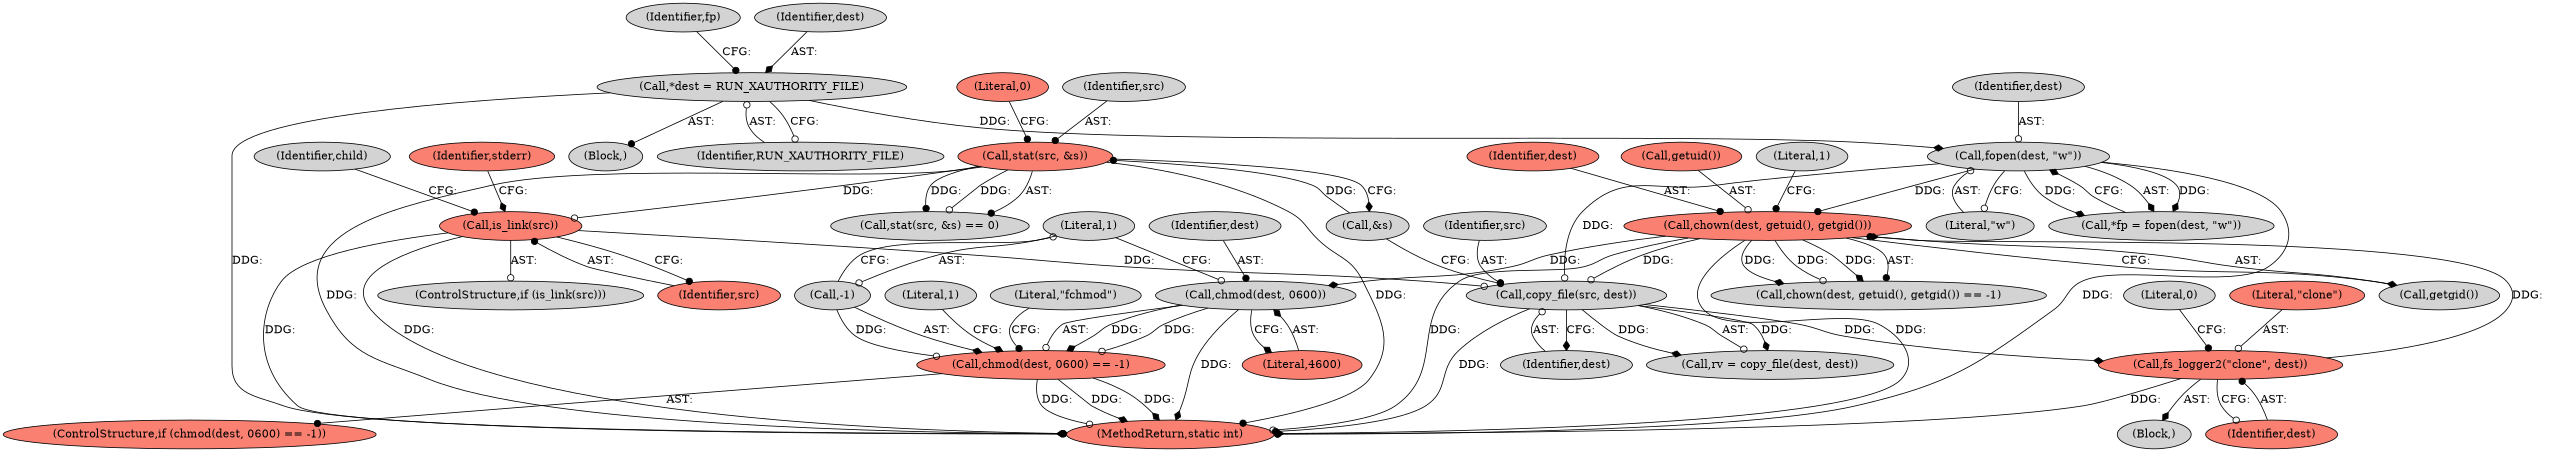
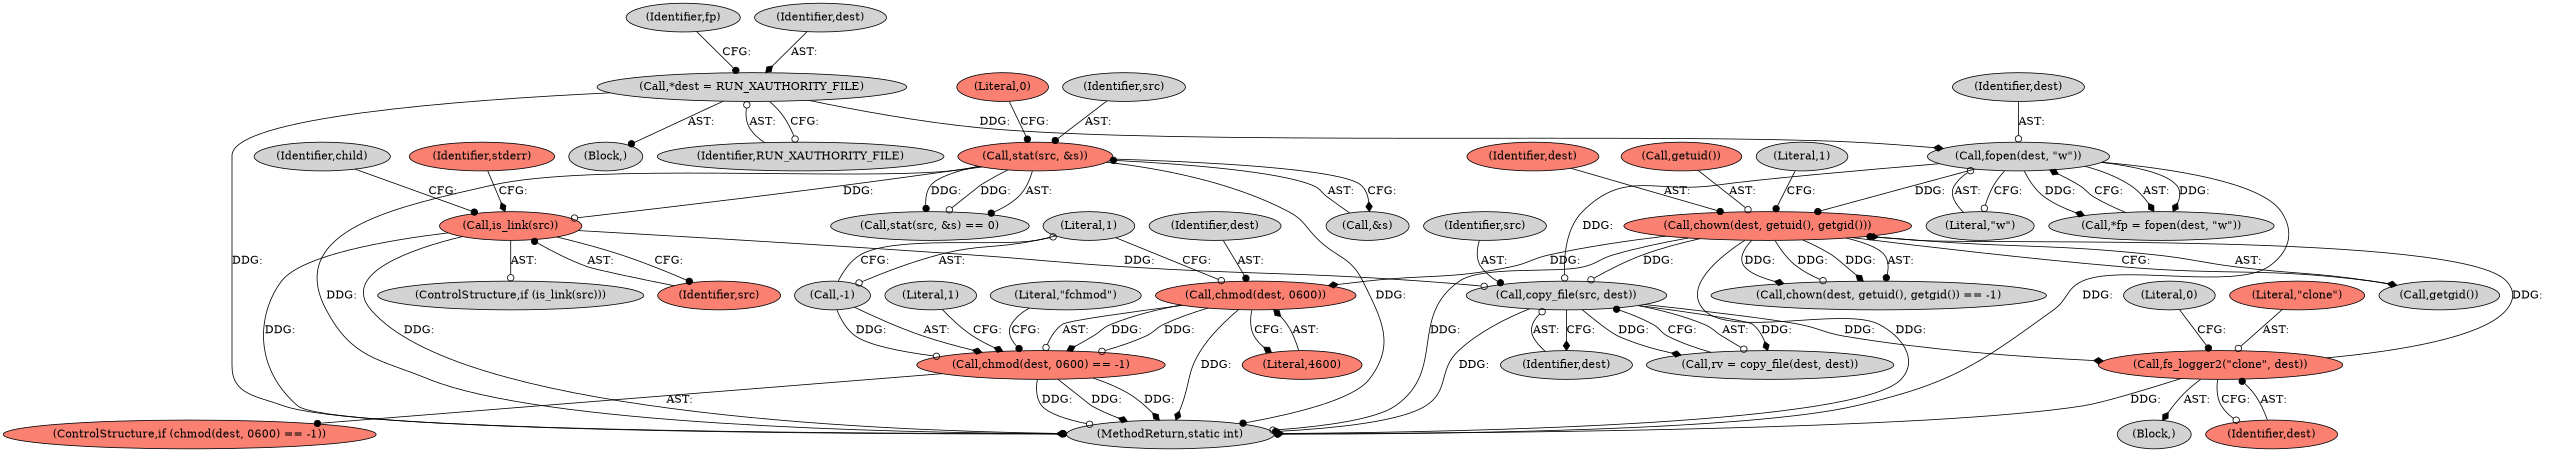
(1343, 191) -> (1343, 191)
(1440, 266) -> (1664, 334)
(1256, 295) -> (1256, 295)
(1170, 434) -> (1170, 434)
